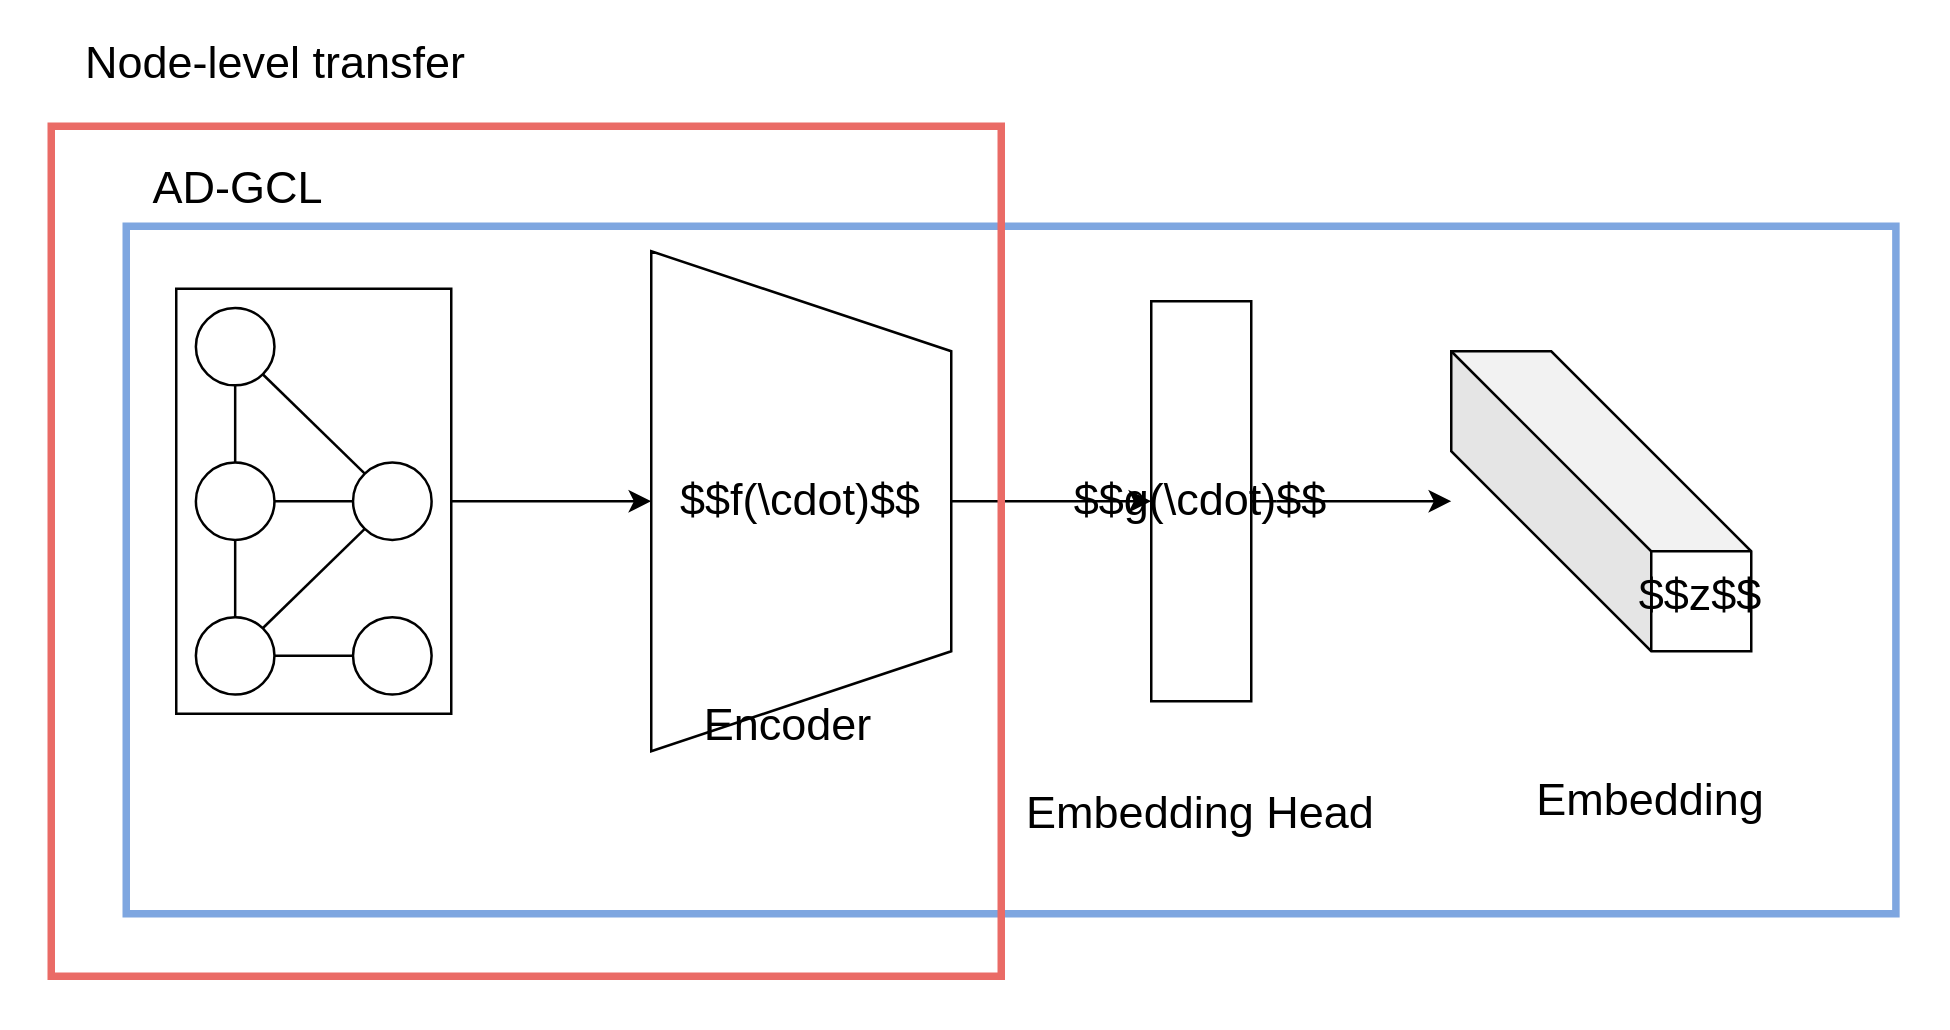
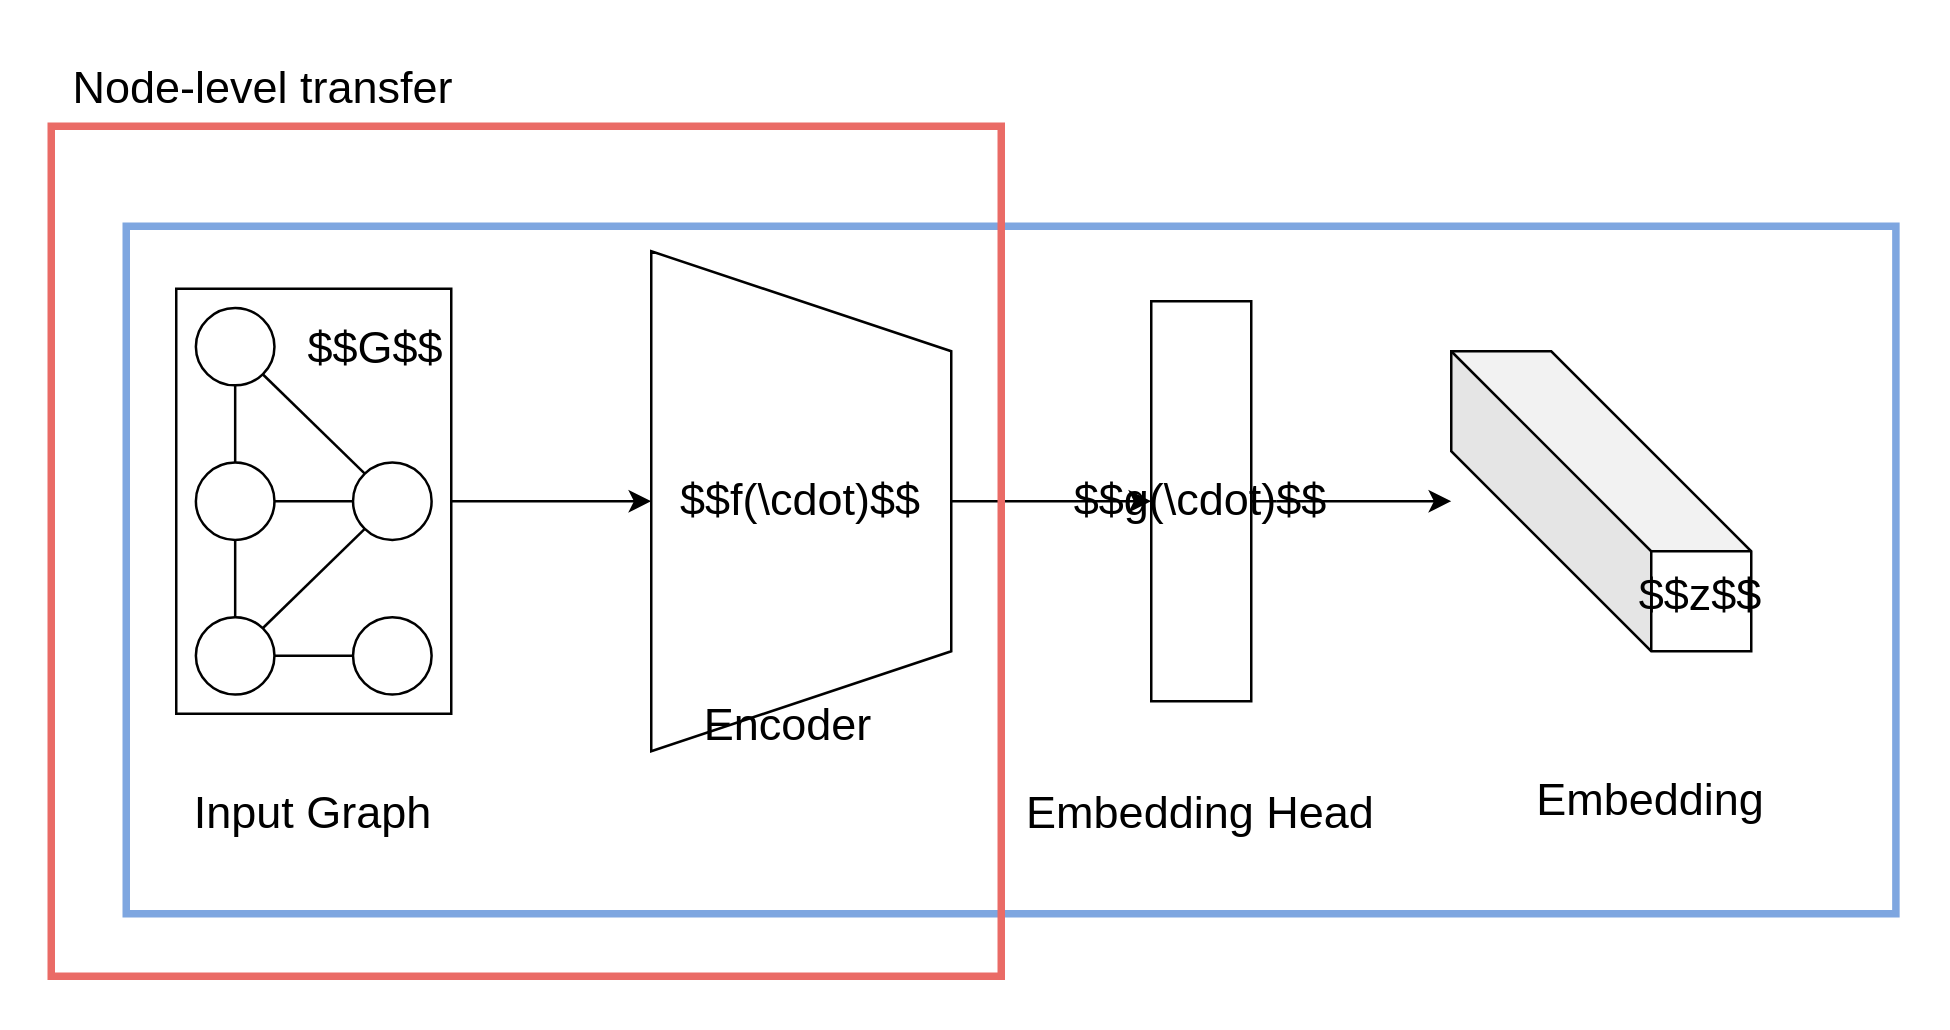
(276, 64) -> (264, 89)
(239, 189) -> none
none -> (376, 348)
none -> (314, 814)
